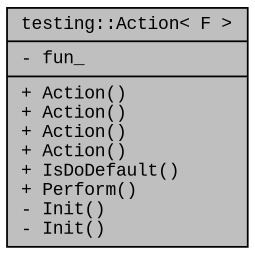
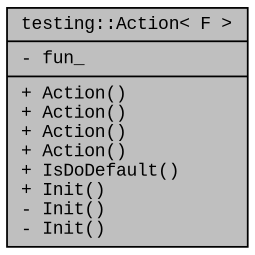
(80, 190) -> (64, 190)
